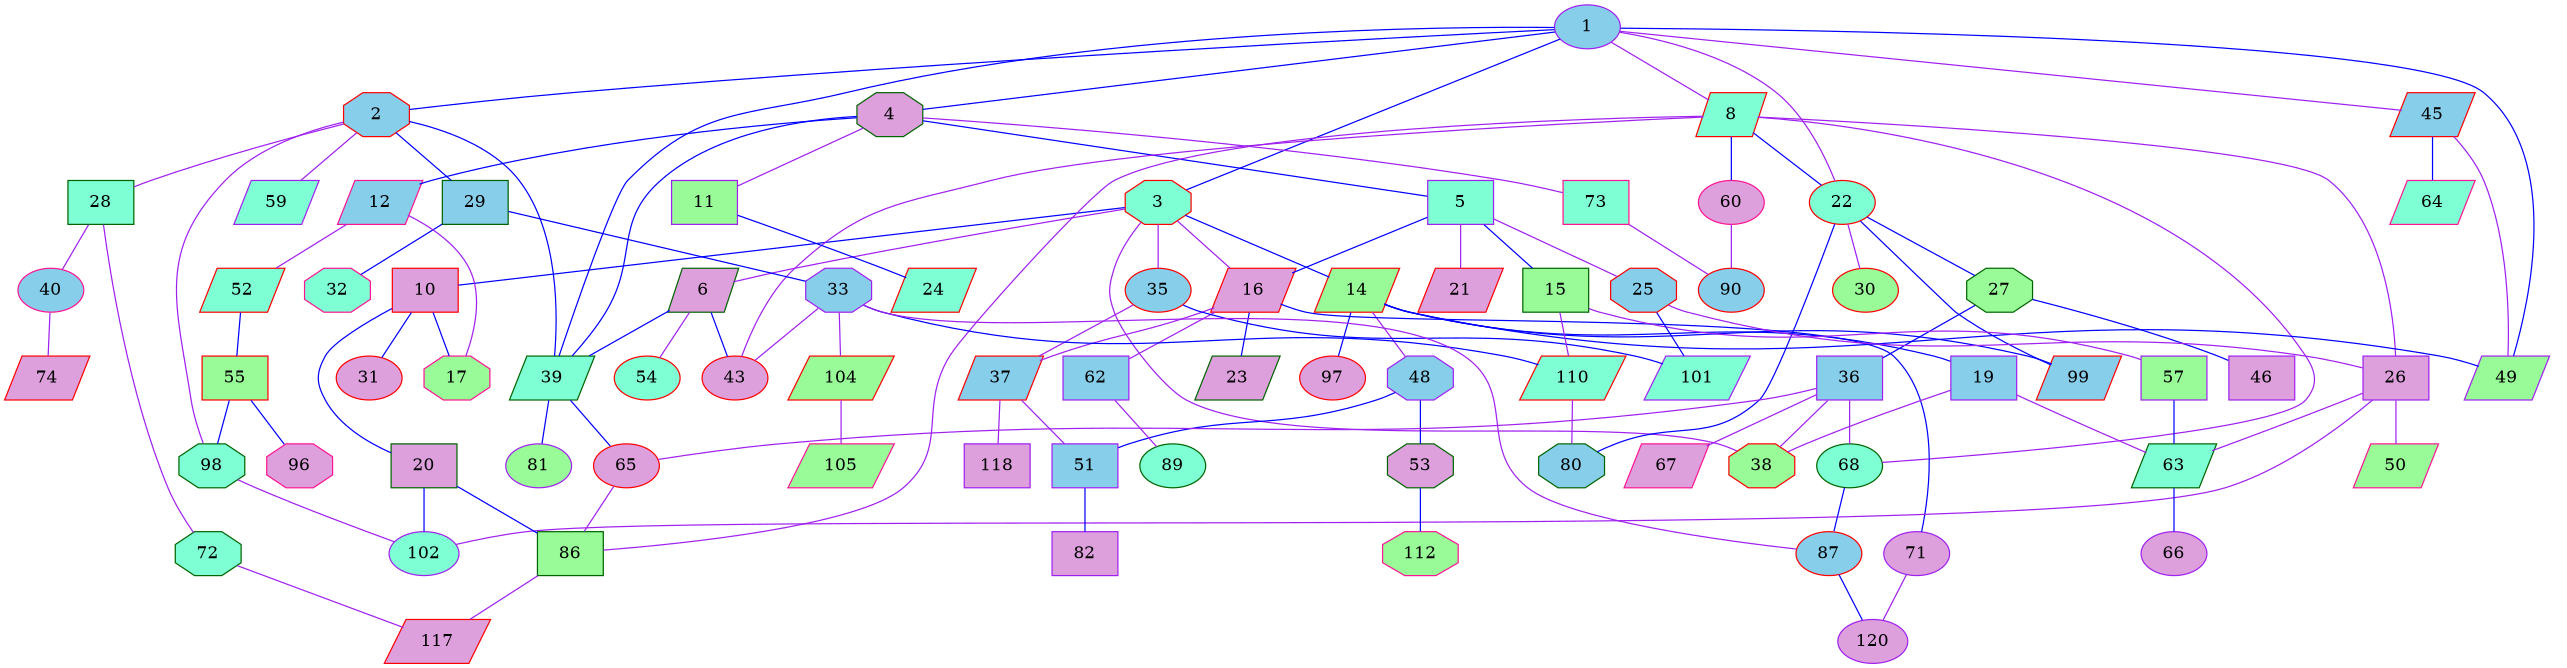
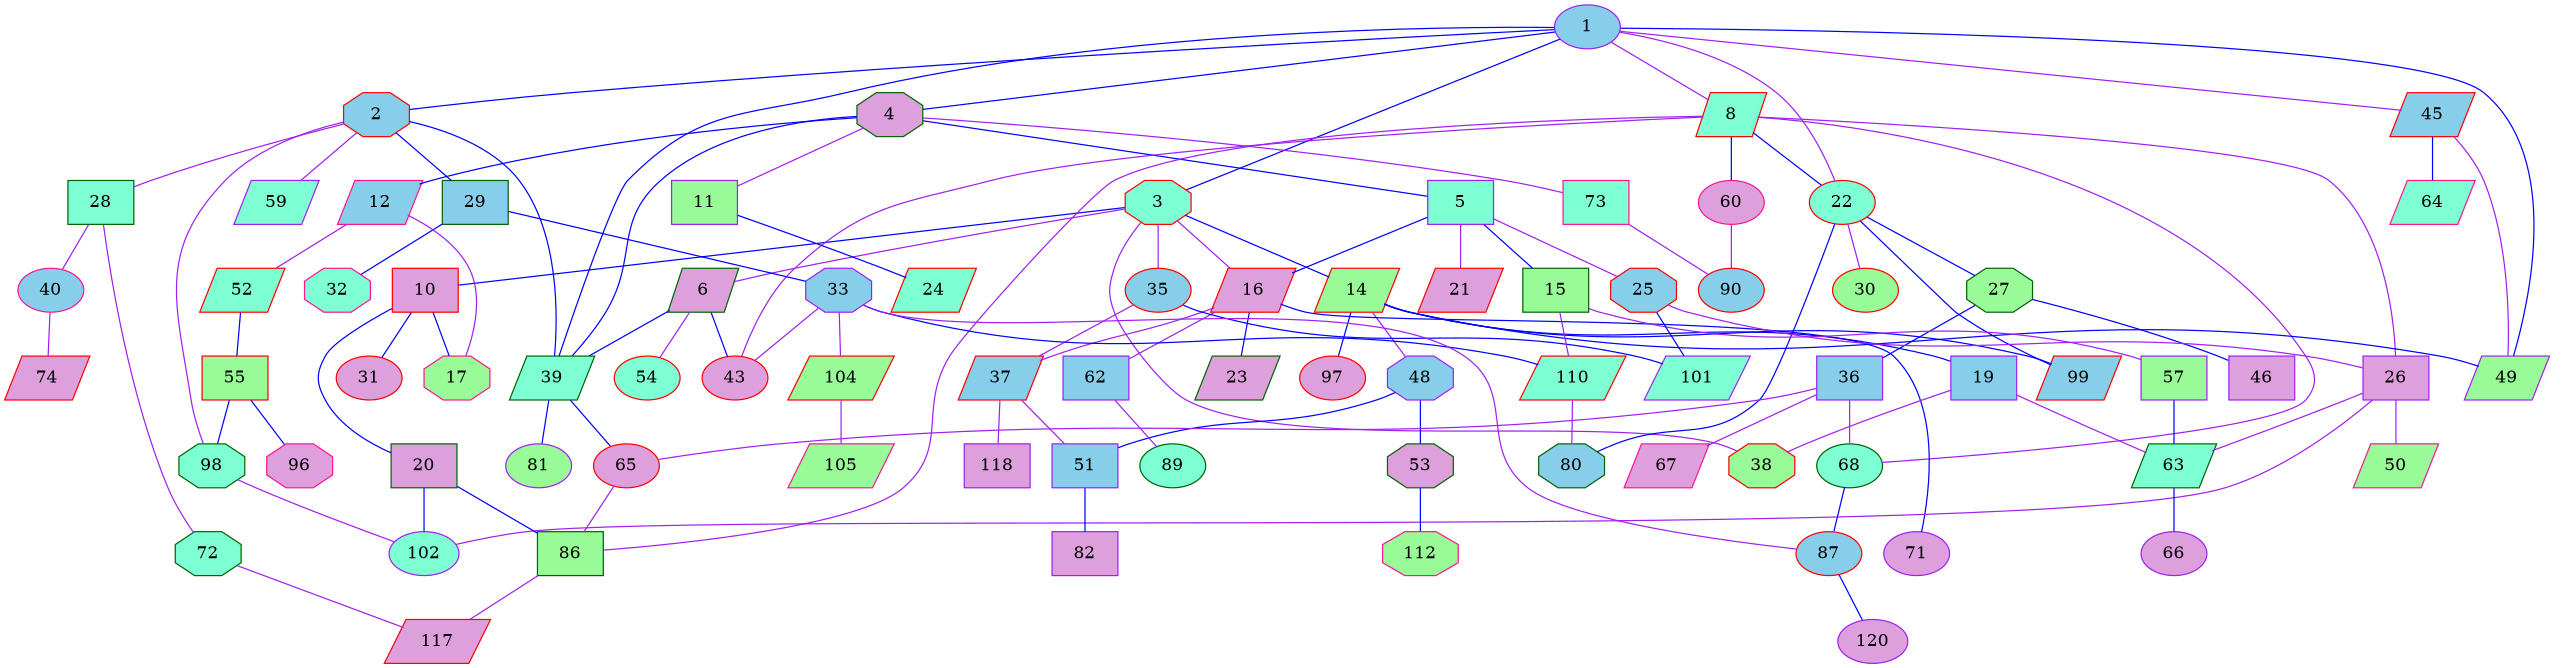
(1804, 423) -> none
(1895, 597) -> none
